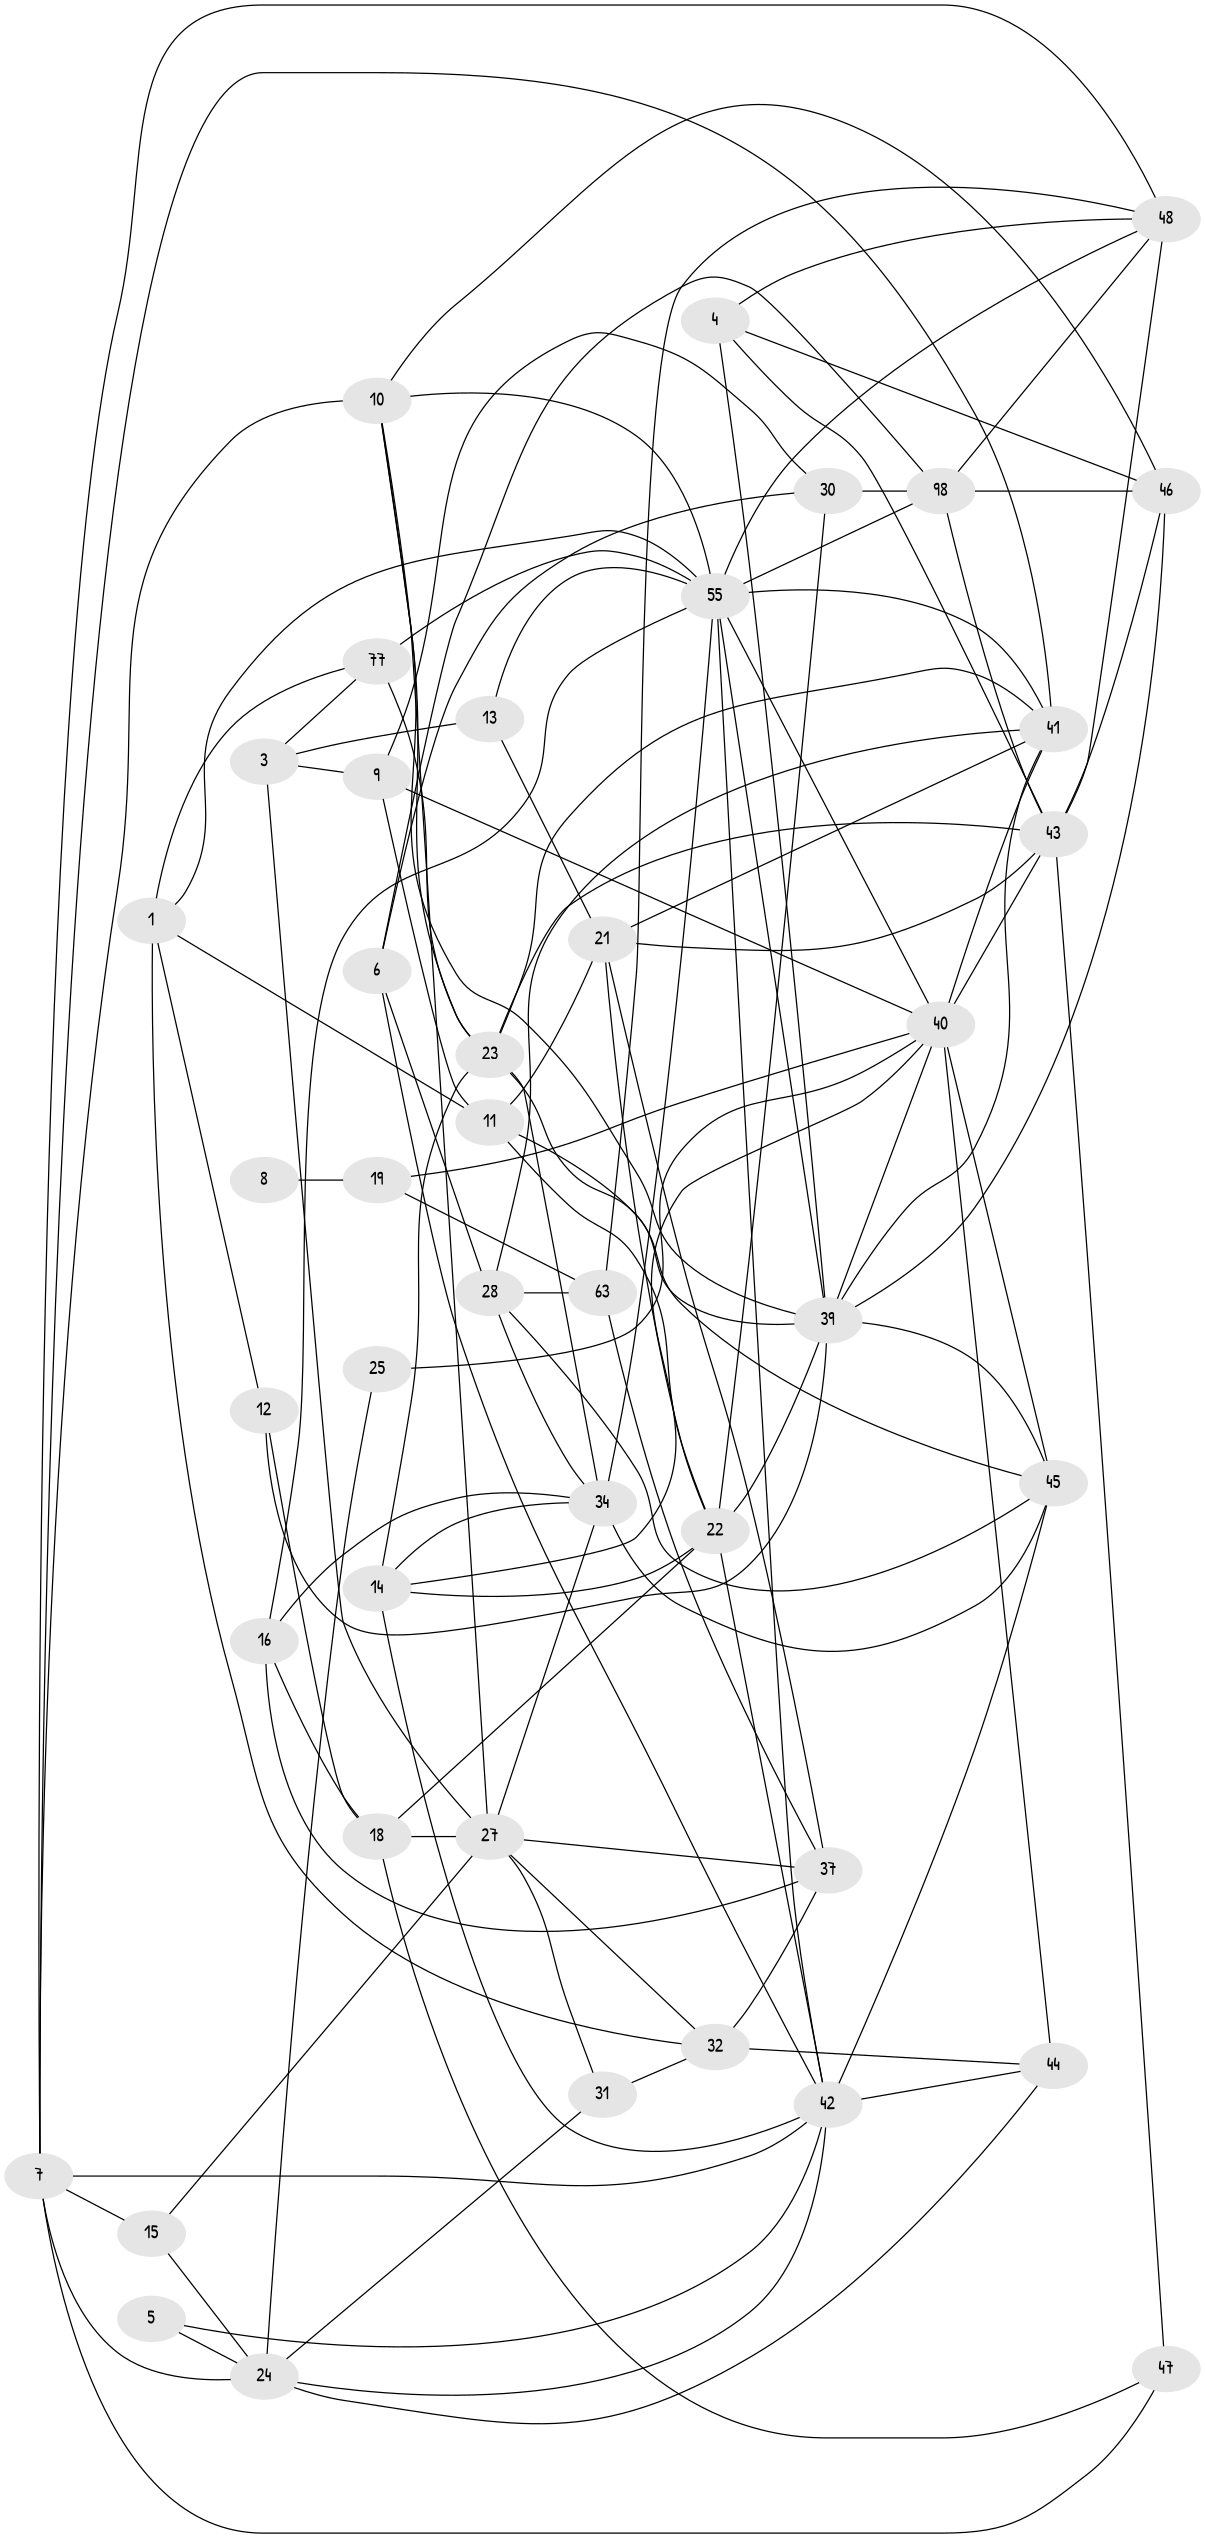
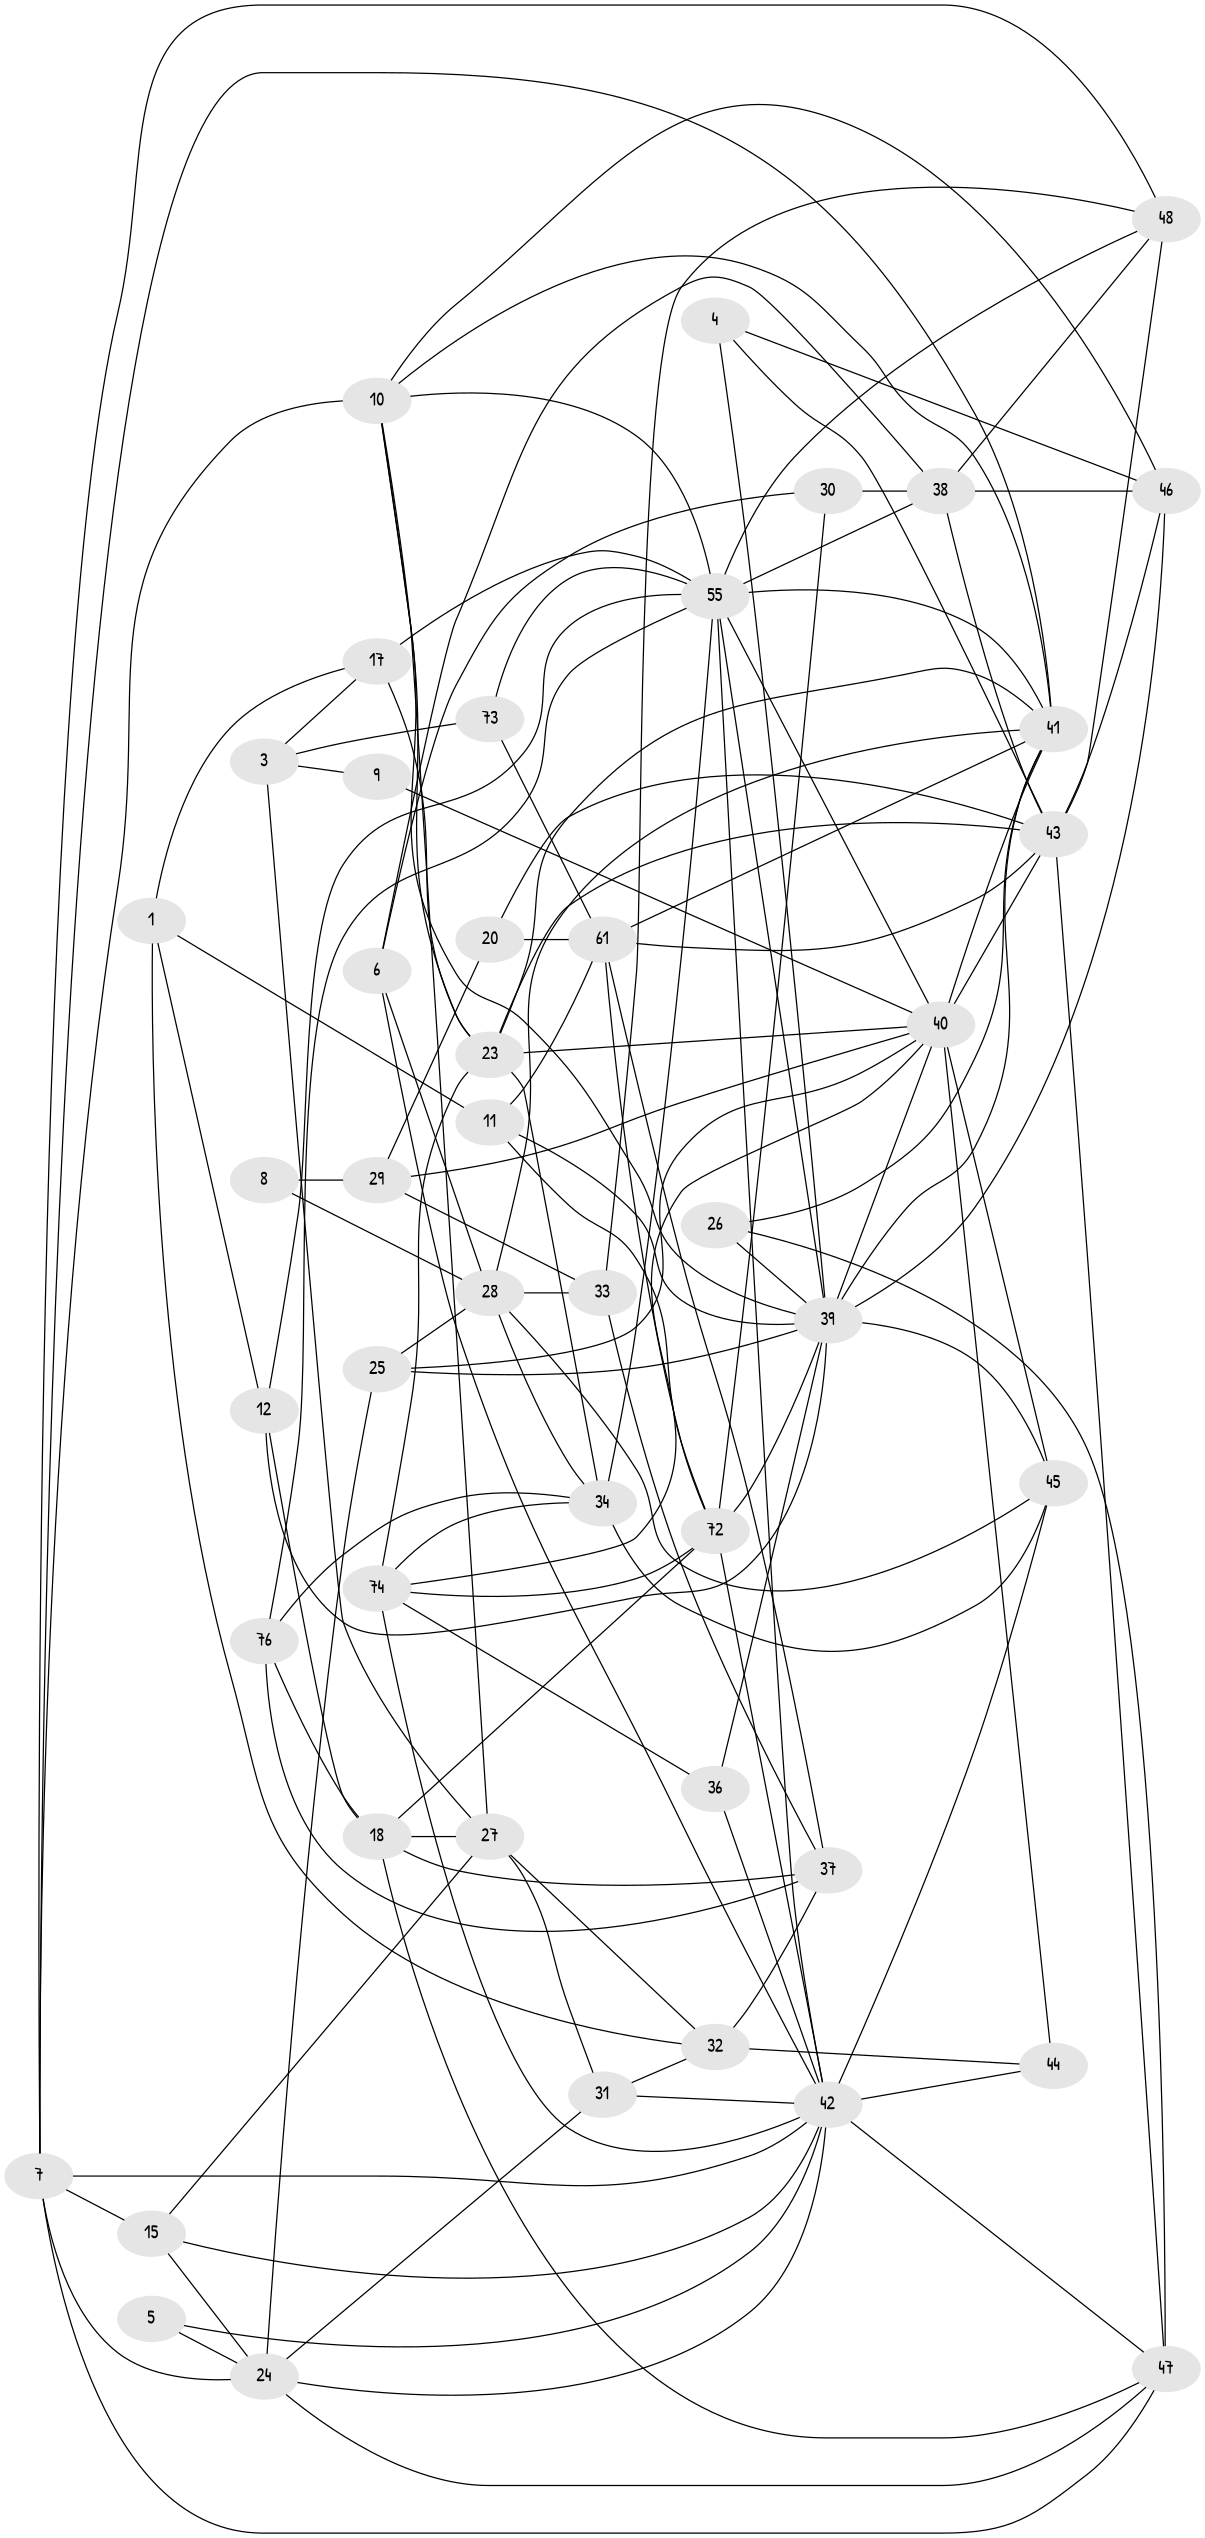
(929, 237) -> none
none -> (826, 311)
(483, 409) -> none
(941, 491) -> (941, 491)
(340, 589) -> (332, 890)
(377, 661) -> (377, 661)
(490, 719) -> (490, 719)
none -> (490, 940)
(603, 940) -> (603, 940)
(419, 955) -> none
(377, 1180) -> (377, 1180)
none -> (715, 1225)
none -> (377, 1236)
(603, 1293) -> (603, 1293)
none -> (433, 1331)
(715, 1333) -> (715, 1040)
none -> (606, 1371)
(715, 1531) -> (715, 1531)
(377, 1589) -> (377, 1589)
(264, 1641) -> (264, 1641)
(546, 1670) -> none
none -> (715, 1789)
(659, 1854) -> (597, 1885)
none -> (715, 2100)
none -> (997, 2237)
none -> (527, 2275)
(717, 2375) -> (718, 2486)
